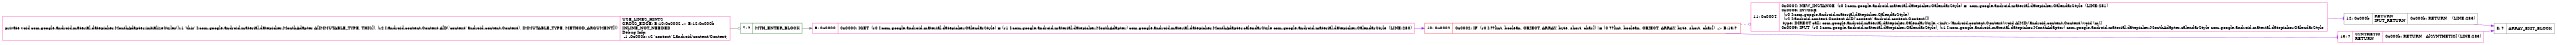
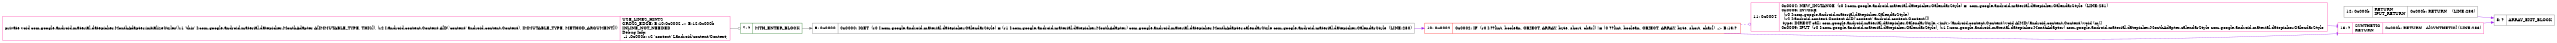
(2335, 18) -> (2332, 26)
(1113, 28) -> (1113, 28)
